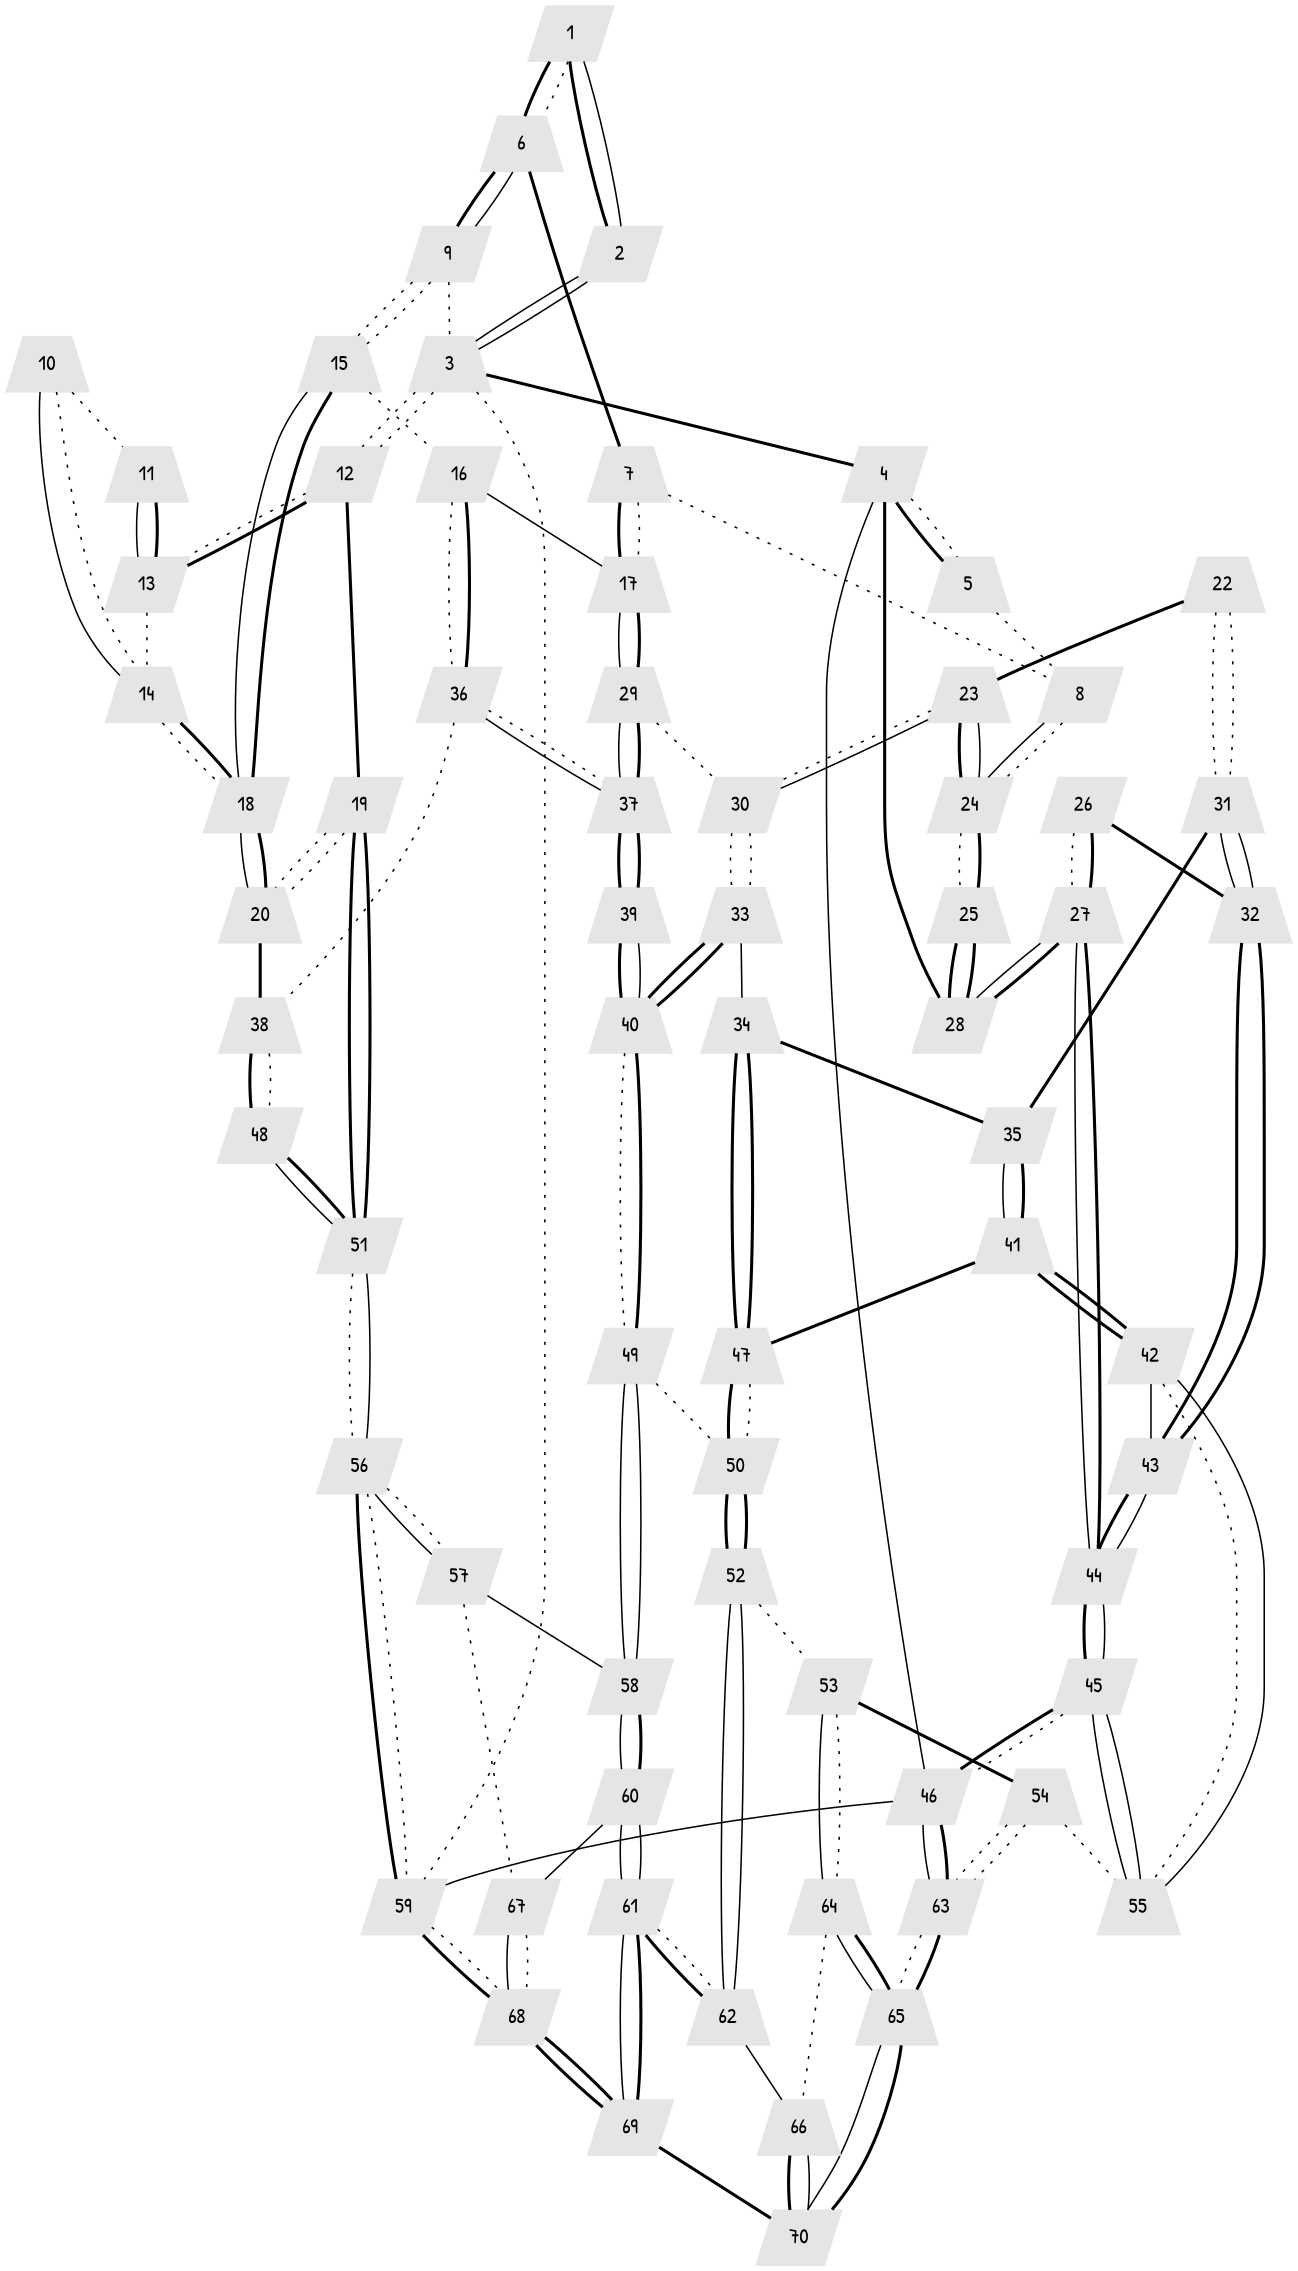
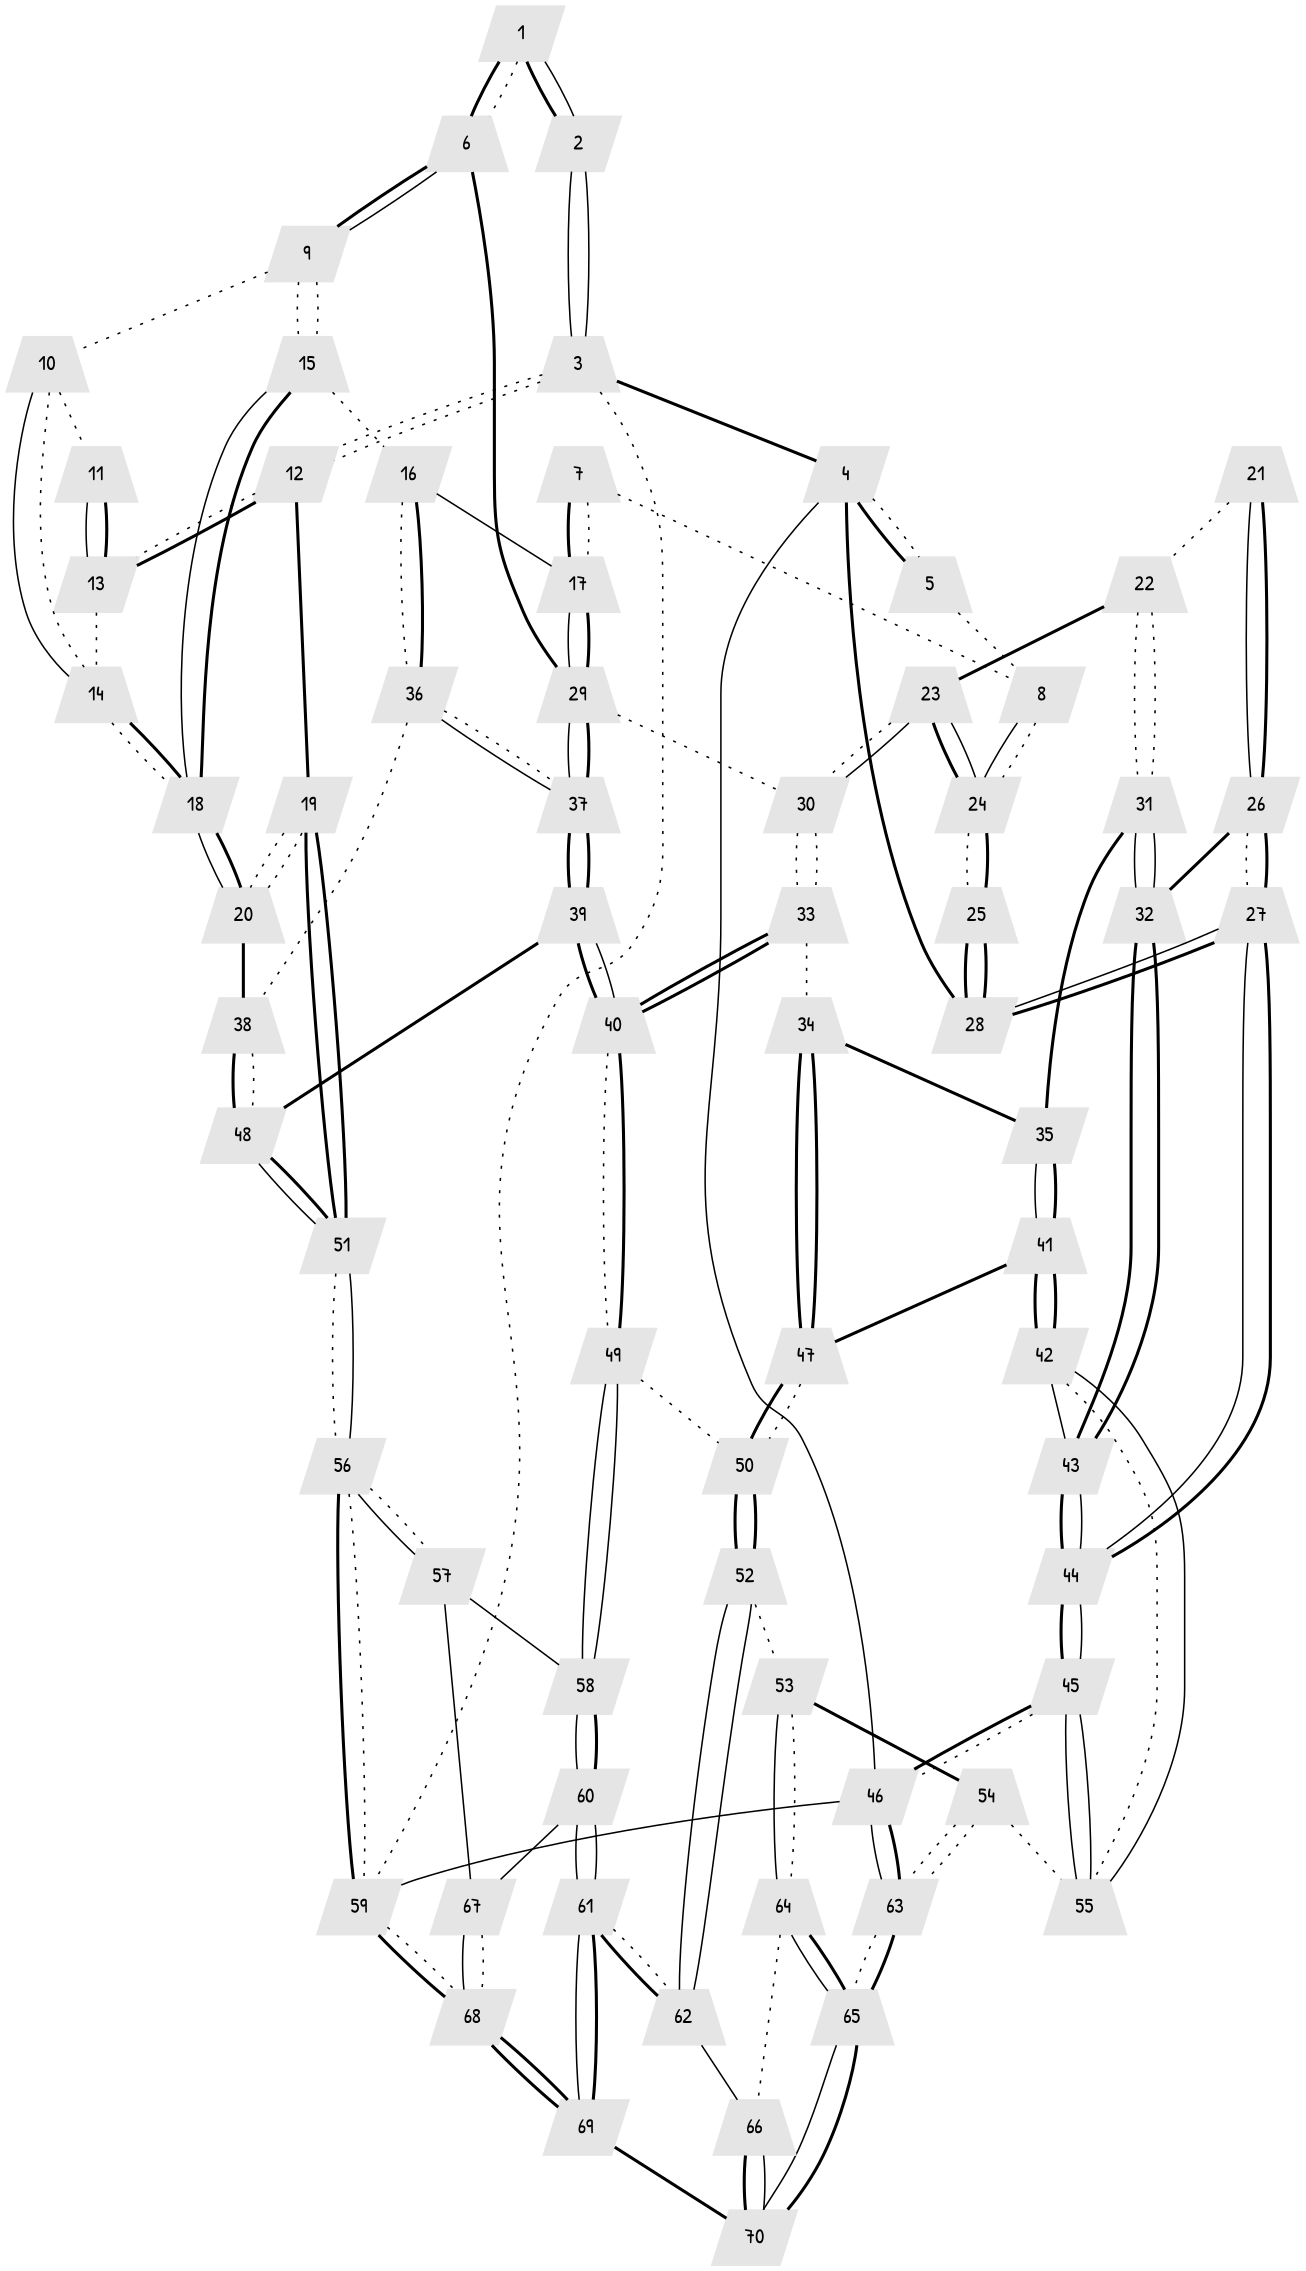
(449, 309) -> (172, 311)
(572, 310) -> (494, 426)
none -> (1257, 474)
(742, 971) -> (807, 971)
none -> (411, 1025)
(488, 1742) -> (458, 1742)
